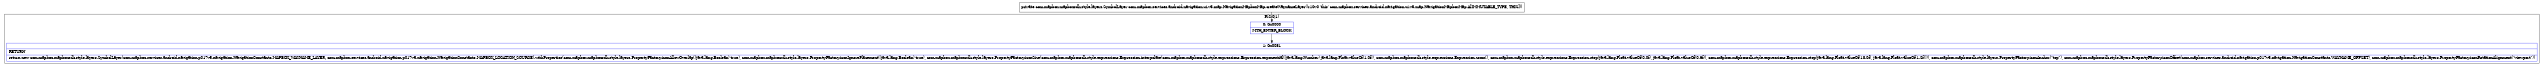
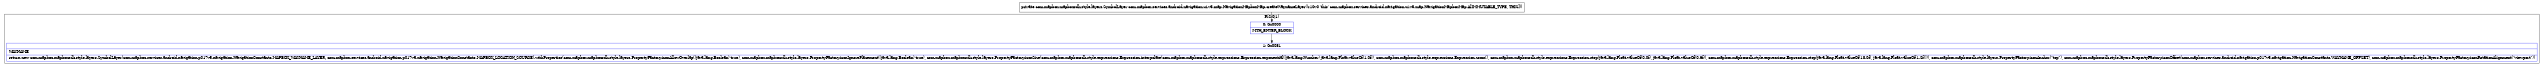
(17, 52) -> (19, 52)
